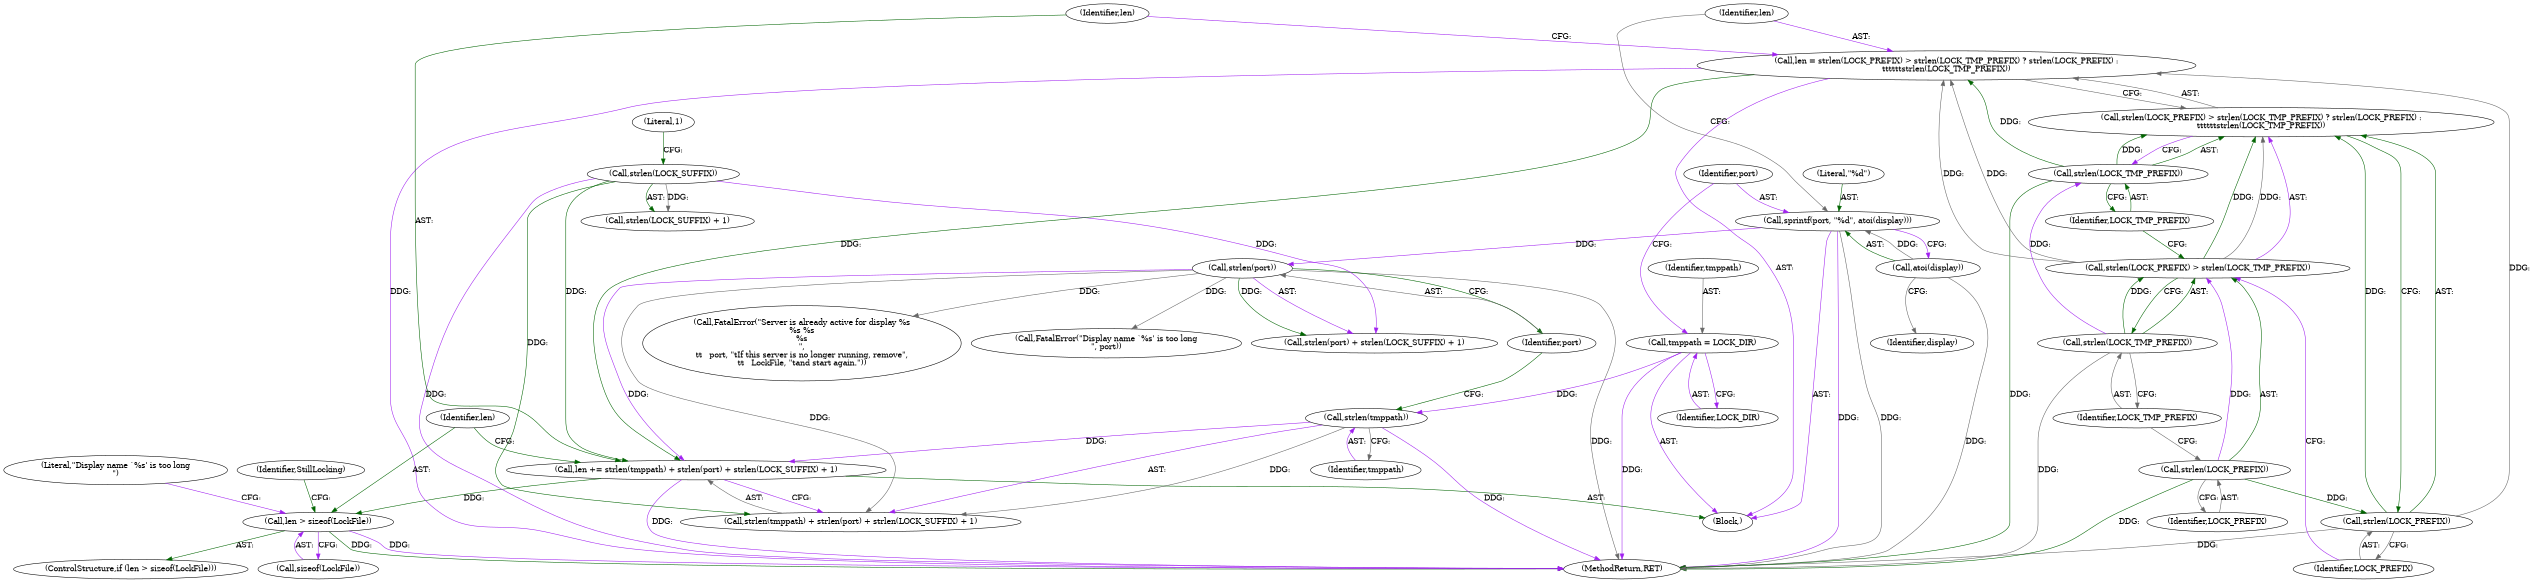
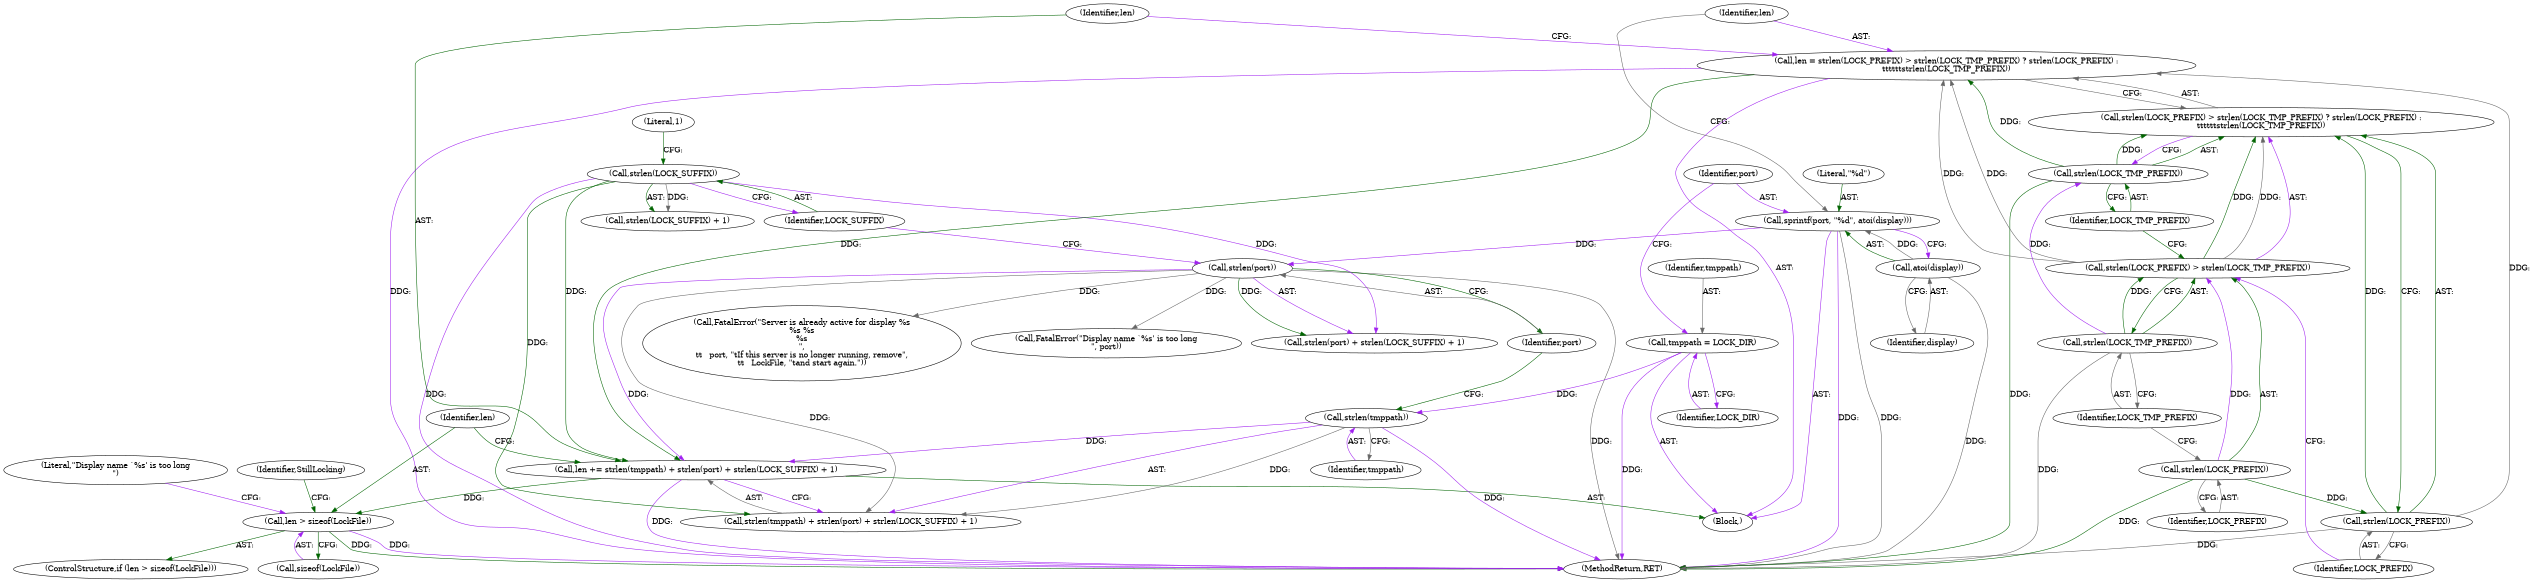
none -> (834, 221)
none -> (1929, 309)
(318, 543) -> (318, 543)
